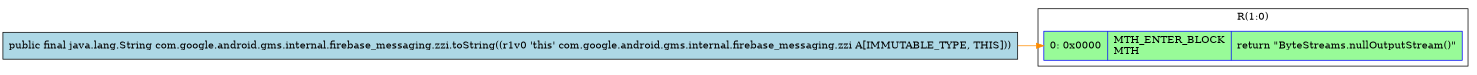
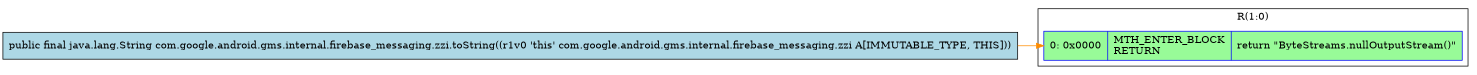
(1127, 51) -> (1137, 51)
